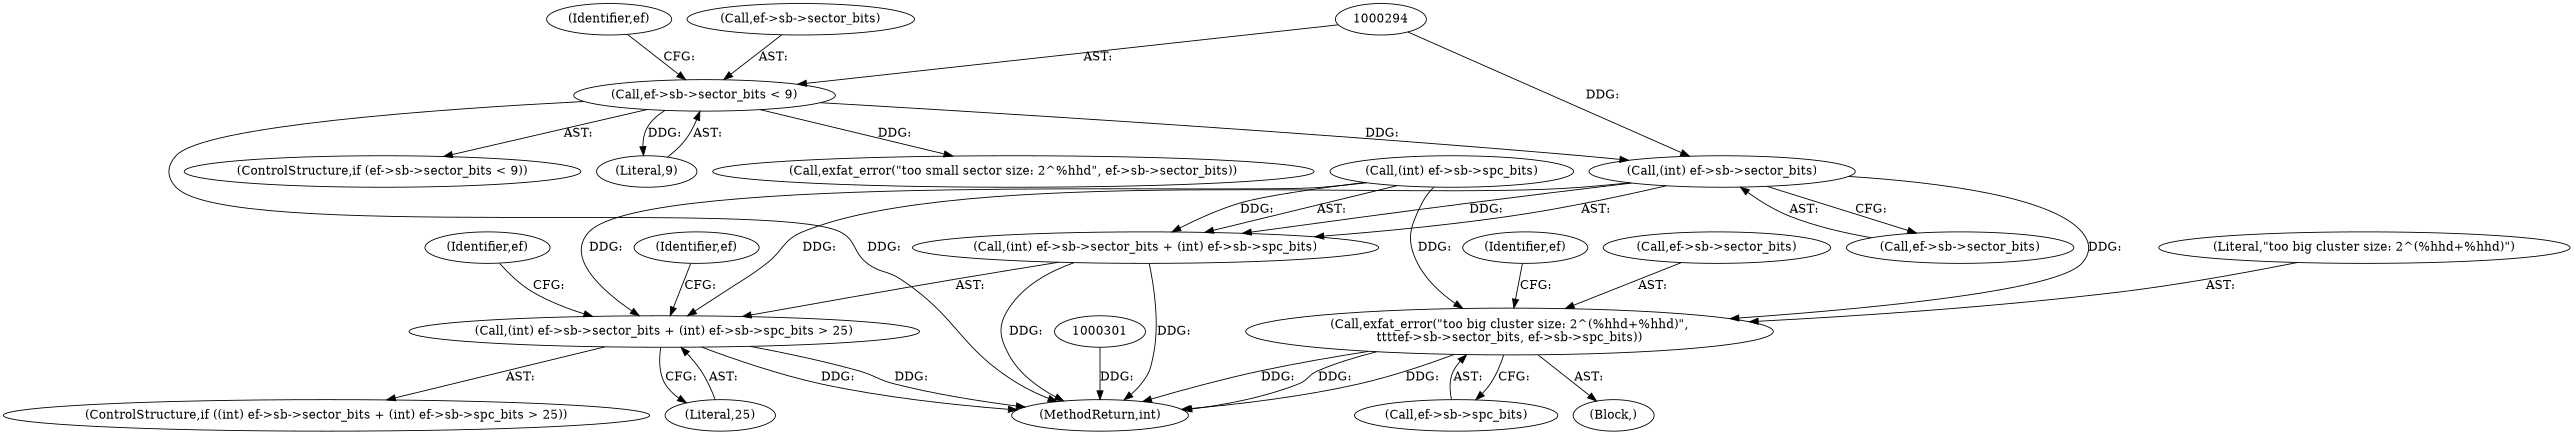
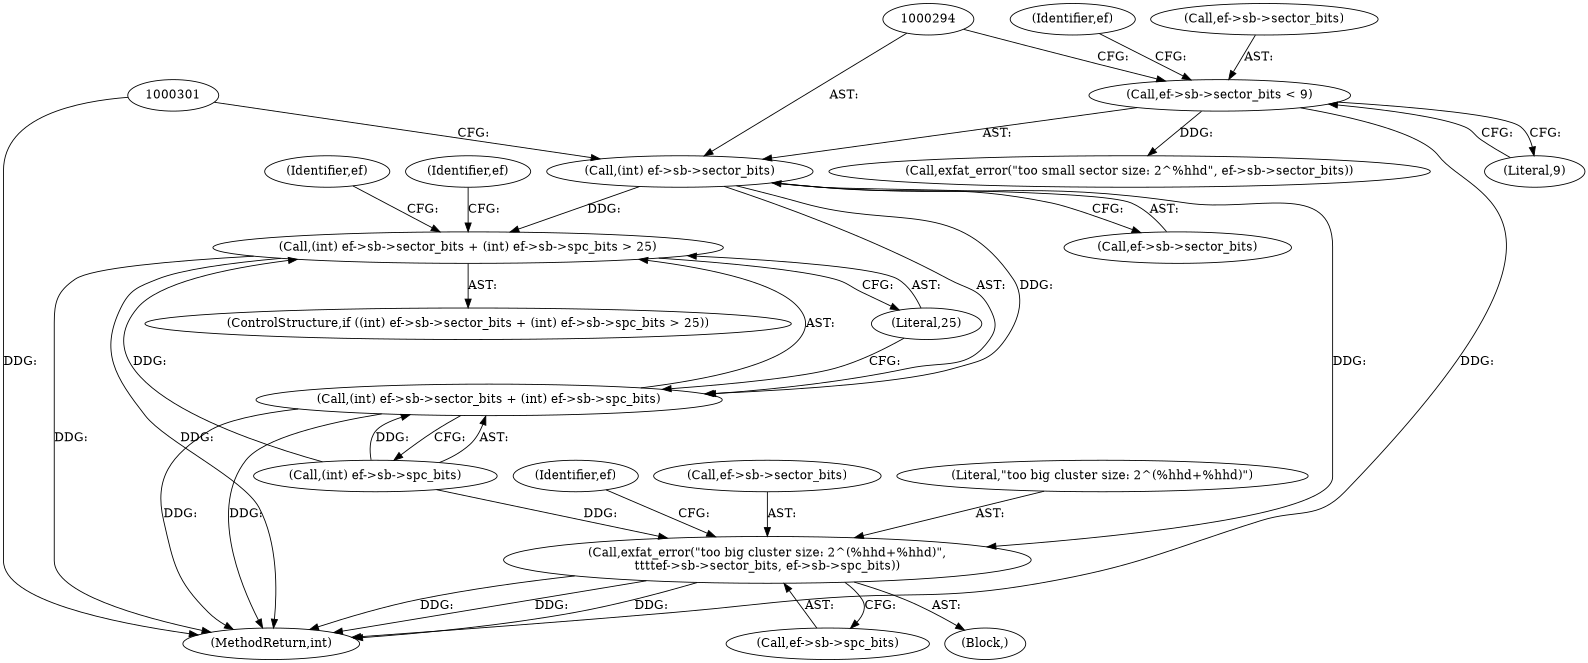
(1100, 57) -> (1115, 57)
(1604, 95) -> (846, 95)
none -> (403, 130)
(666, 133) -> (1547, 133)
(710, 133) -> (1499, 133)
(1384, 133) -> (999, 133)
(383, 172) -> none
none -> (791, 377)
none -> (430, 434)
